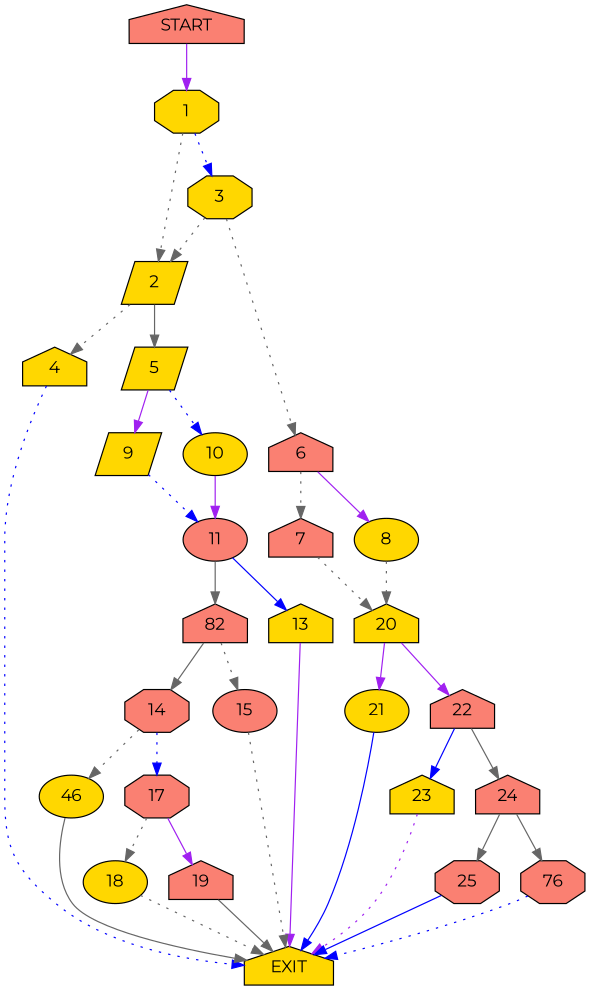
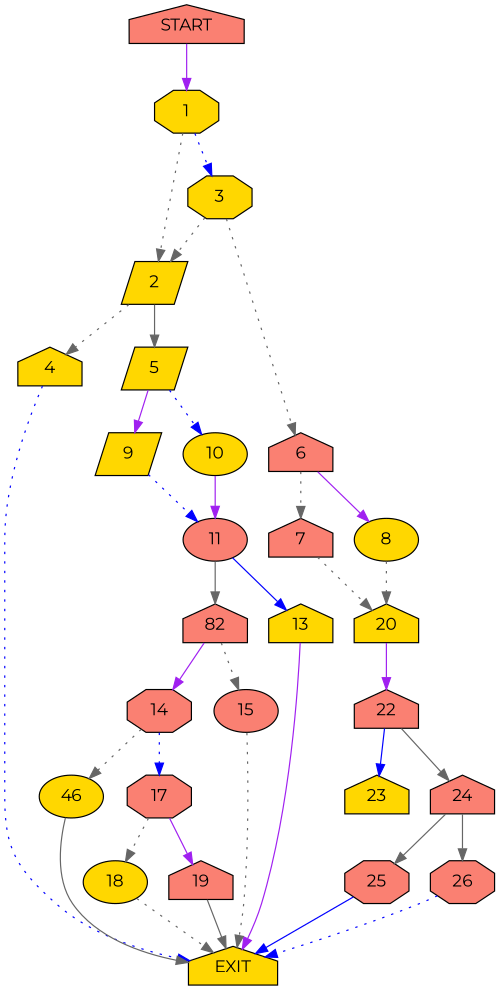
(191, 661) -> (192, 661)
(377, 711) -> none
(553, 882) -> (462, 882)
(383, 890) -> none
